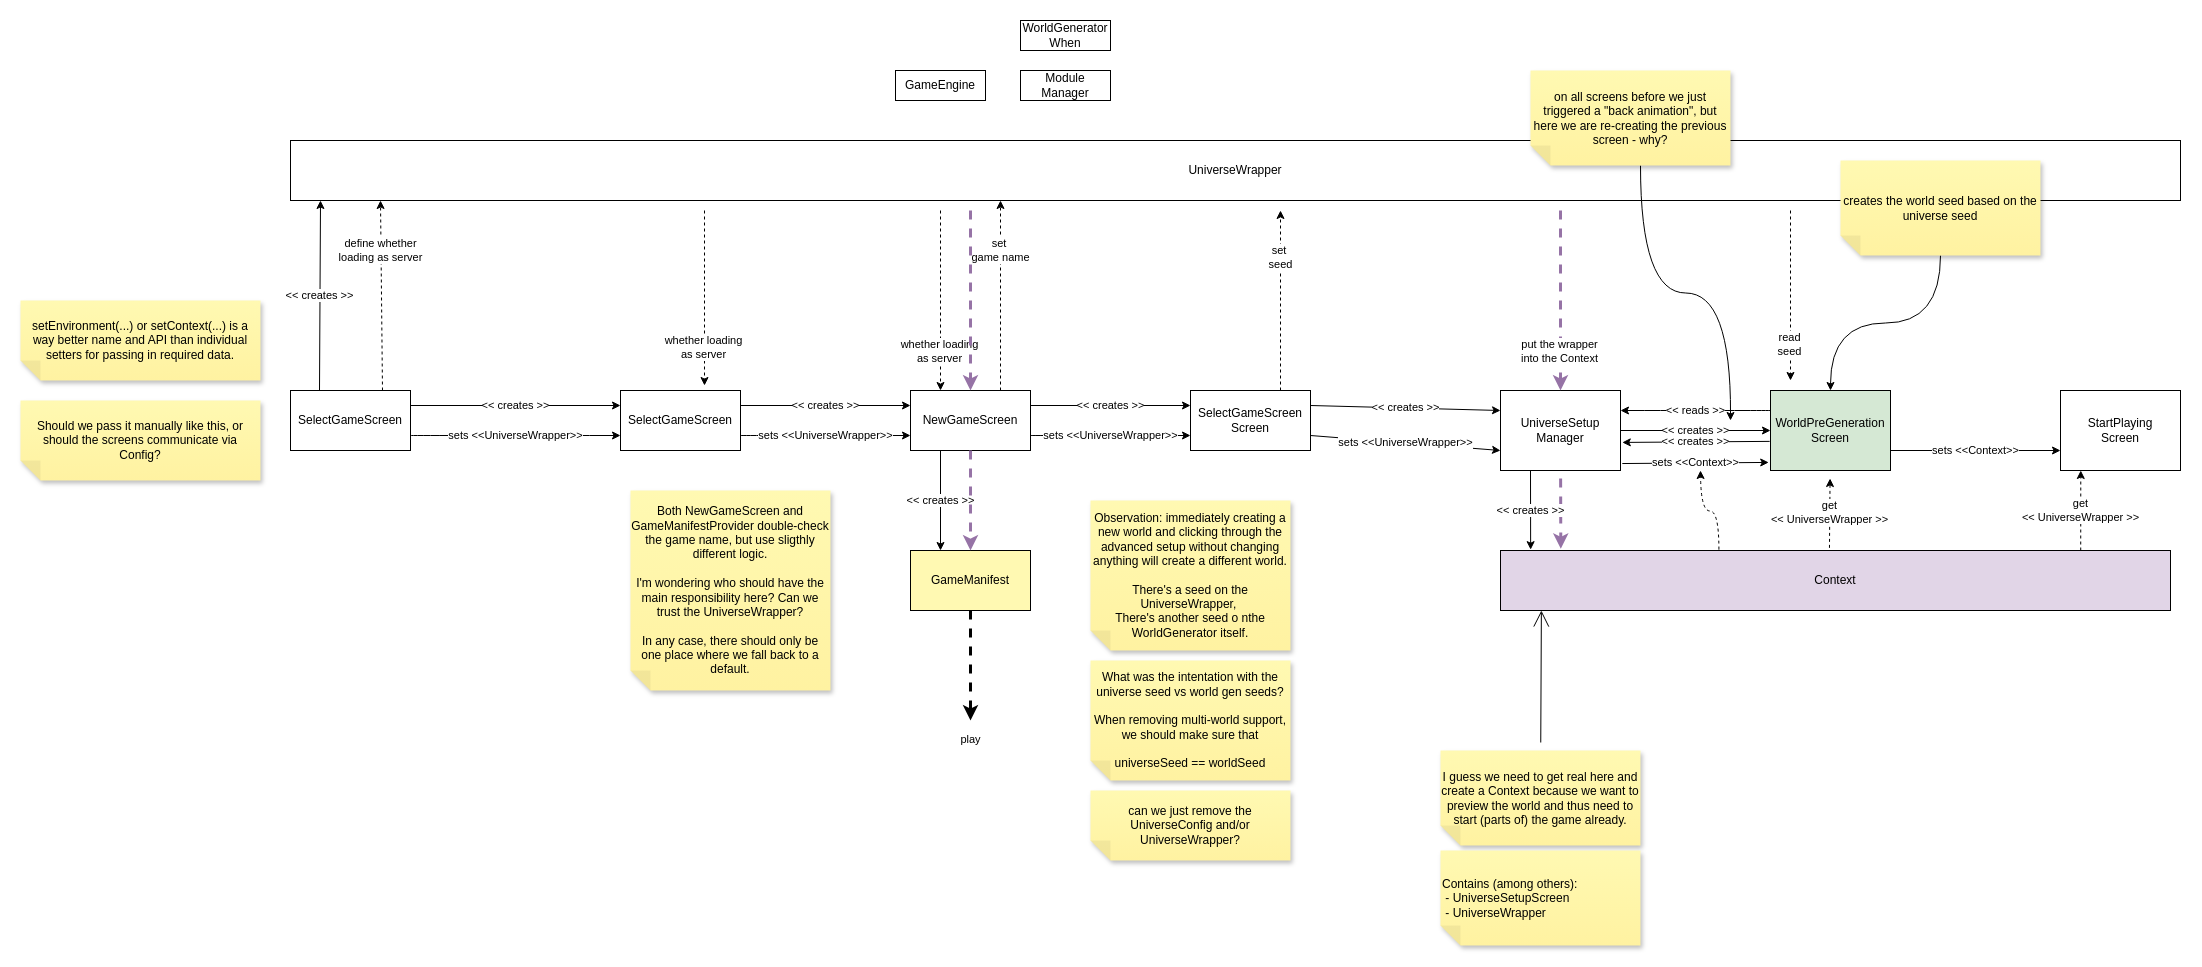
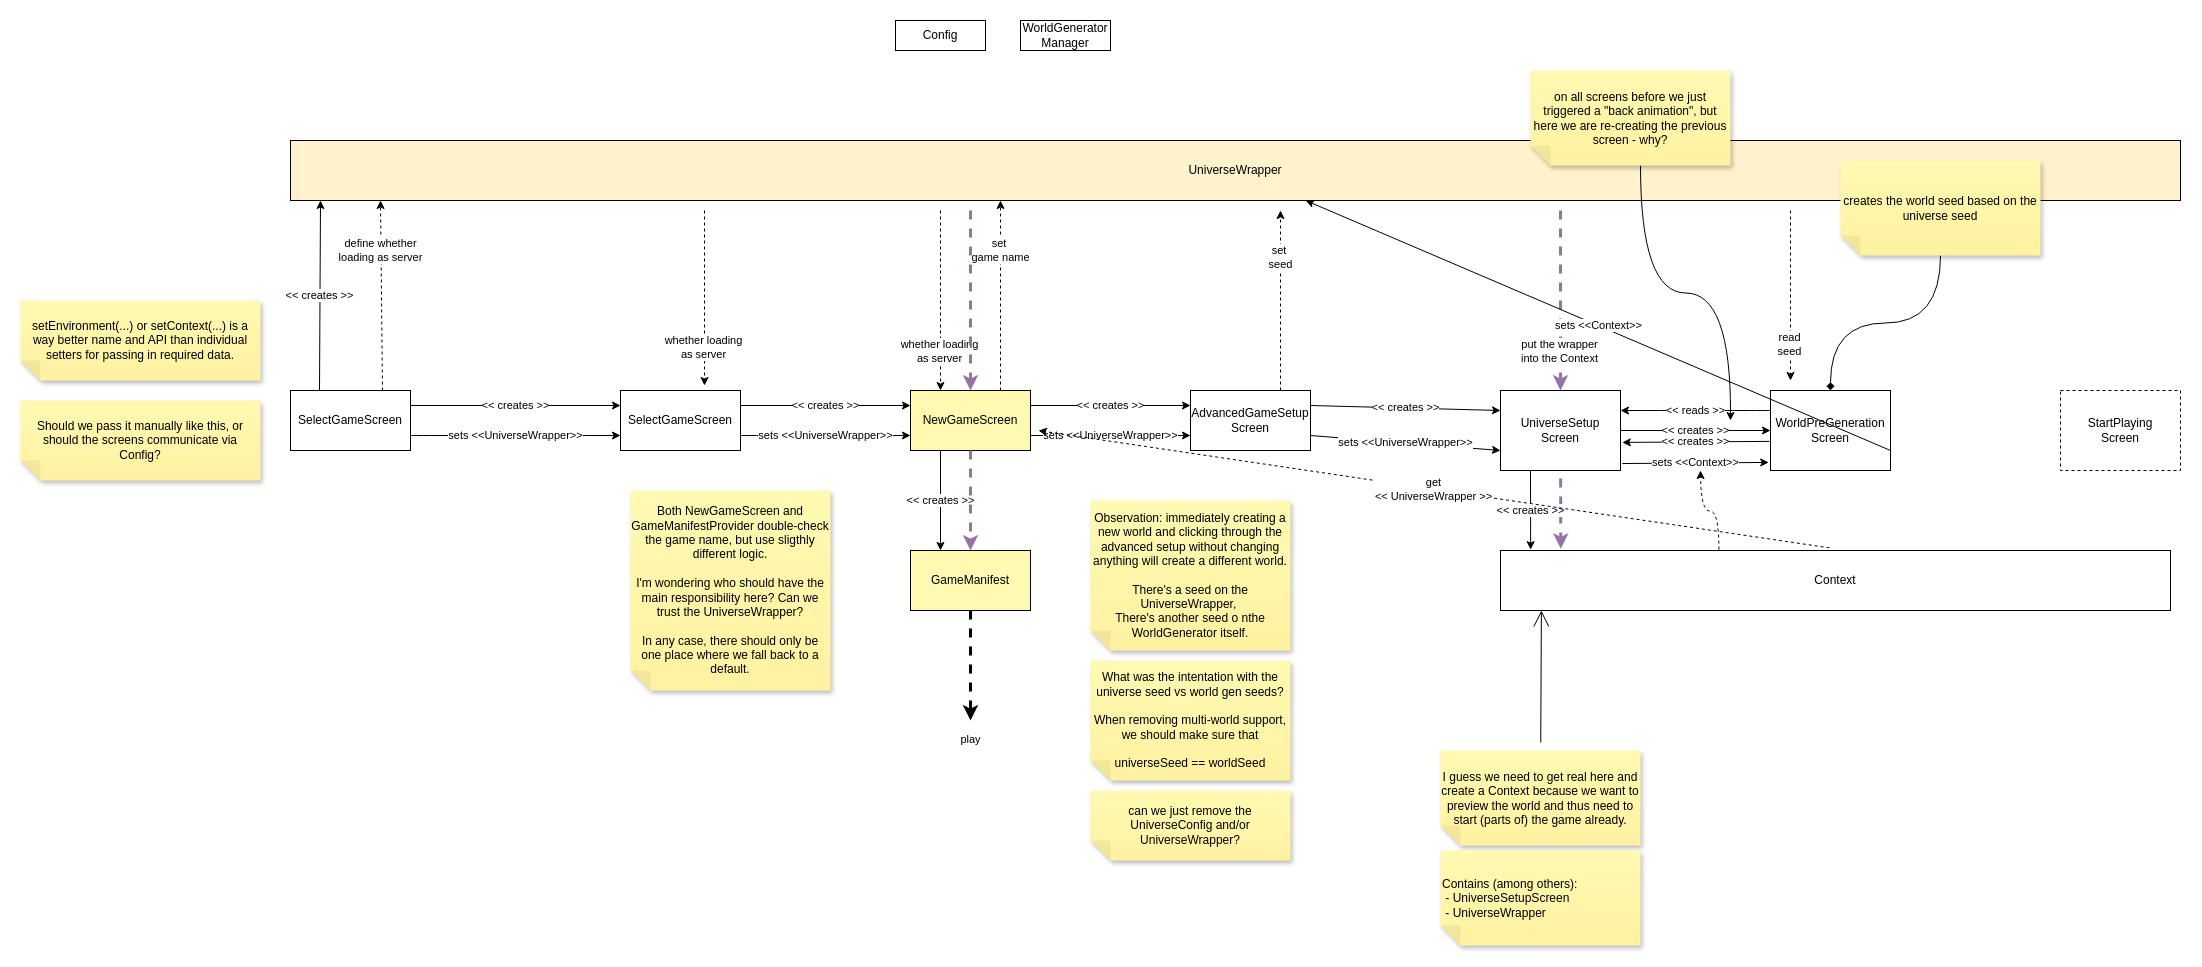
none -> (941, 36)
(1066, 36) -> (1066, 36)
(941, 86) -> none
(1066, 86) -> none
(1236, 171) -> (1236, 171)
(1831, 382) -> (1831, 381)
(971, 421) -> (971, 421)
(1251, 421) -> (1251, 421)
(1561, 431) -> (1561, 431)
(1831, 431) -> (1831, 431)
(2121, 431) -> (2121, 431)
(1972, 451) -> (1601, 327)
(2081, 514) -> none
(1830, 516) -> (1628, 518)
(1836, 581) -> (1836, 581)
